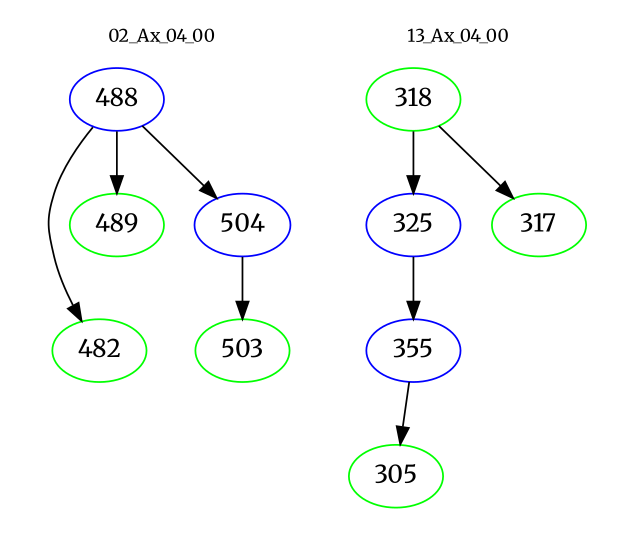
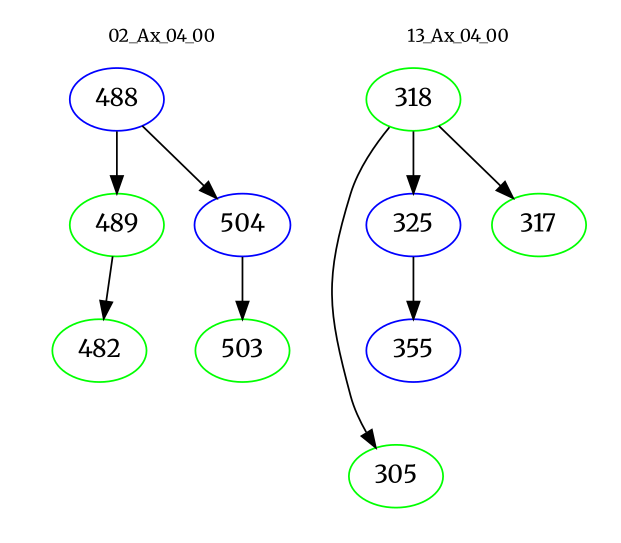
(50, 213) -> (109, 279)
(406, 404) -> (333, 276)
